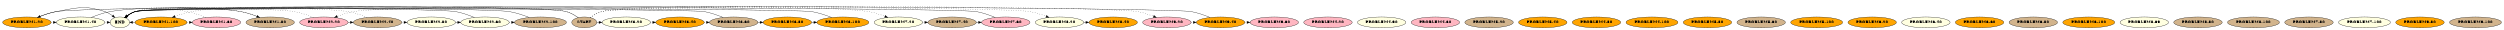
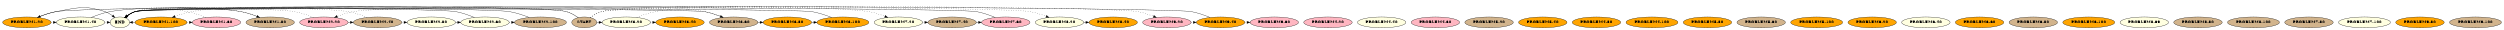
(705, 22) -> (678, 9)
(1382, 22) -> (1382, 22)
